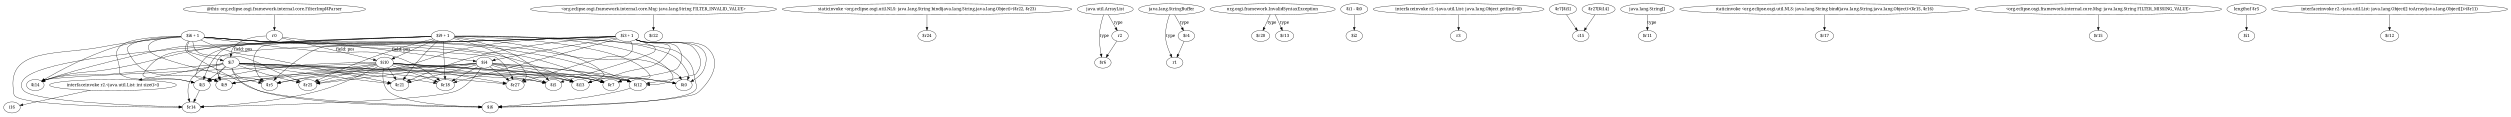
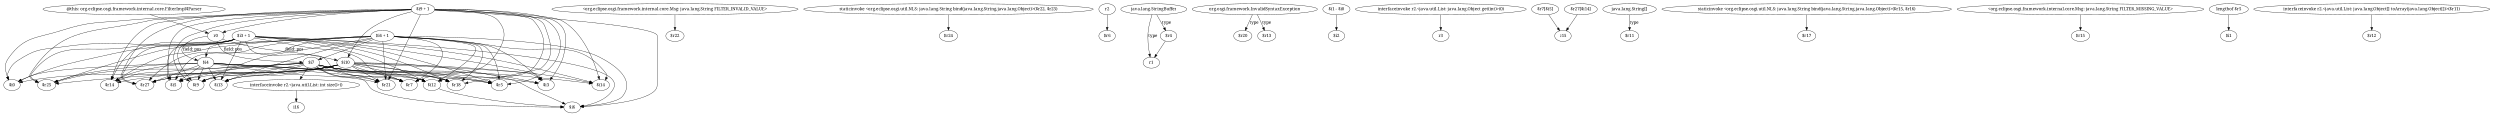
(1105, 9) -> none
(540, 48) -> (308, 17)
none -> (270, 53)
(197, 95) -> (167, 42)
